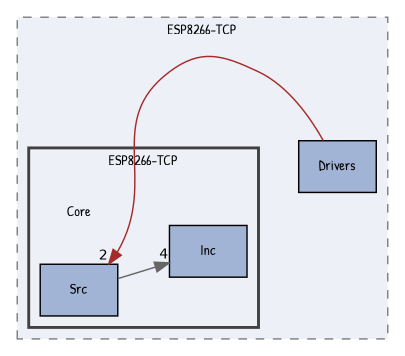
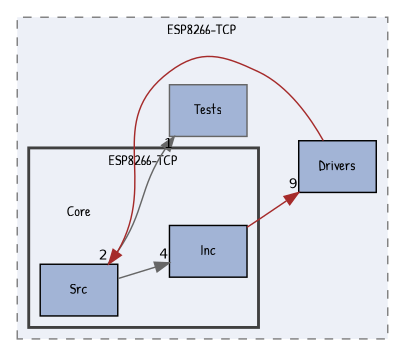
none -> (208, 111)
none -> (268, 214)
